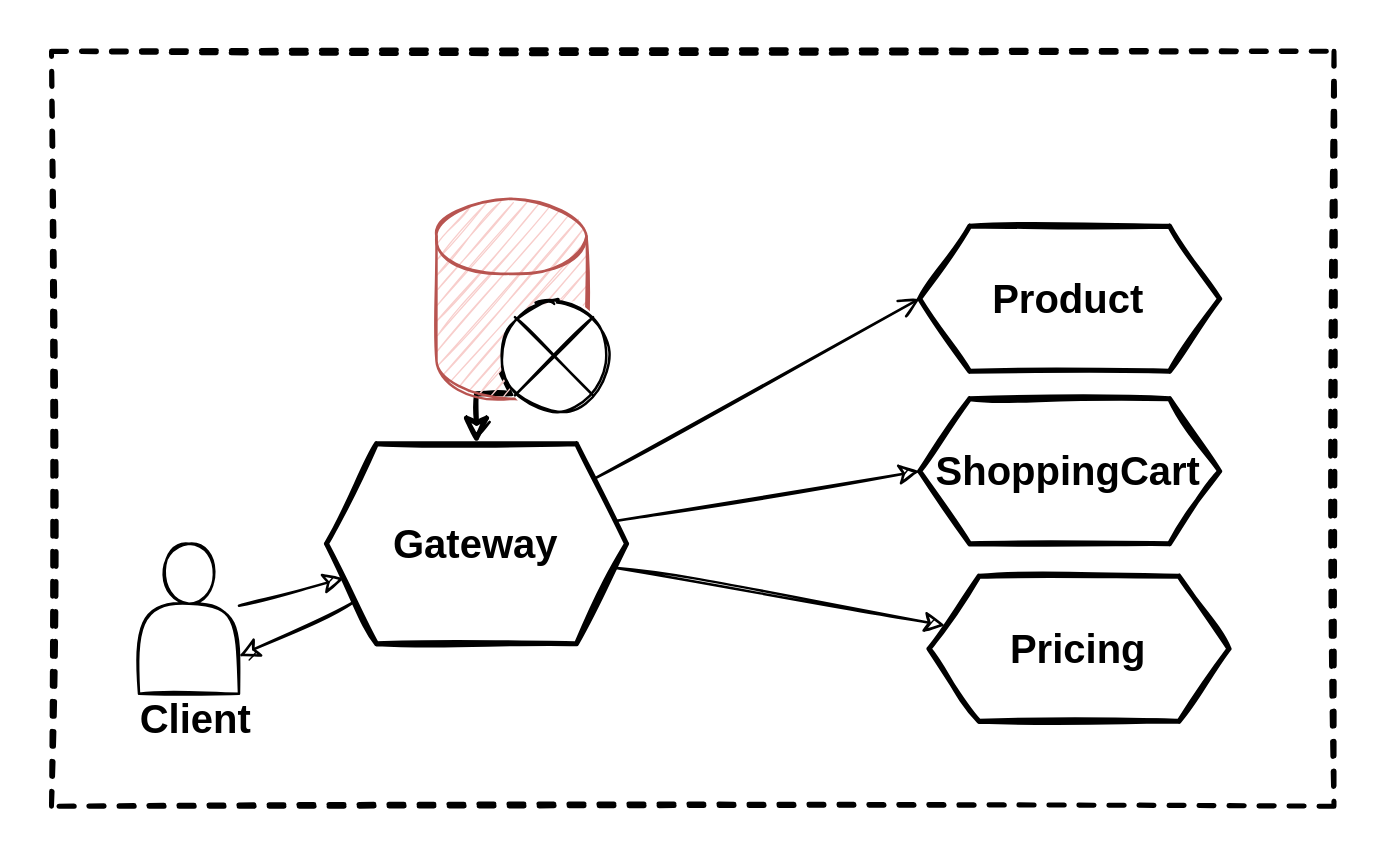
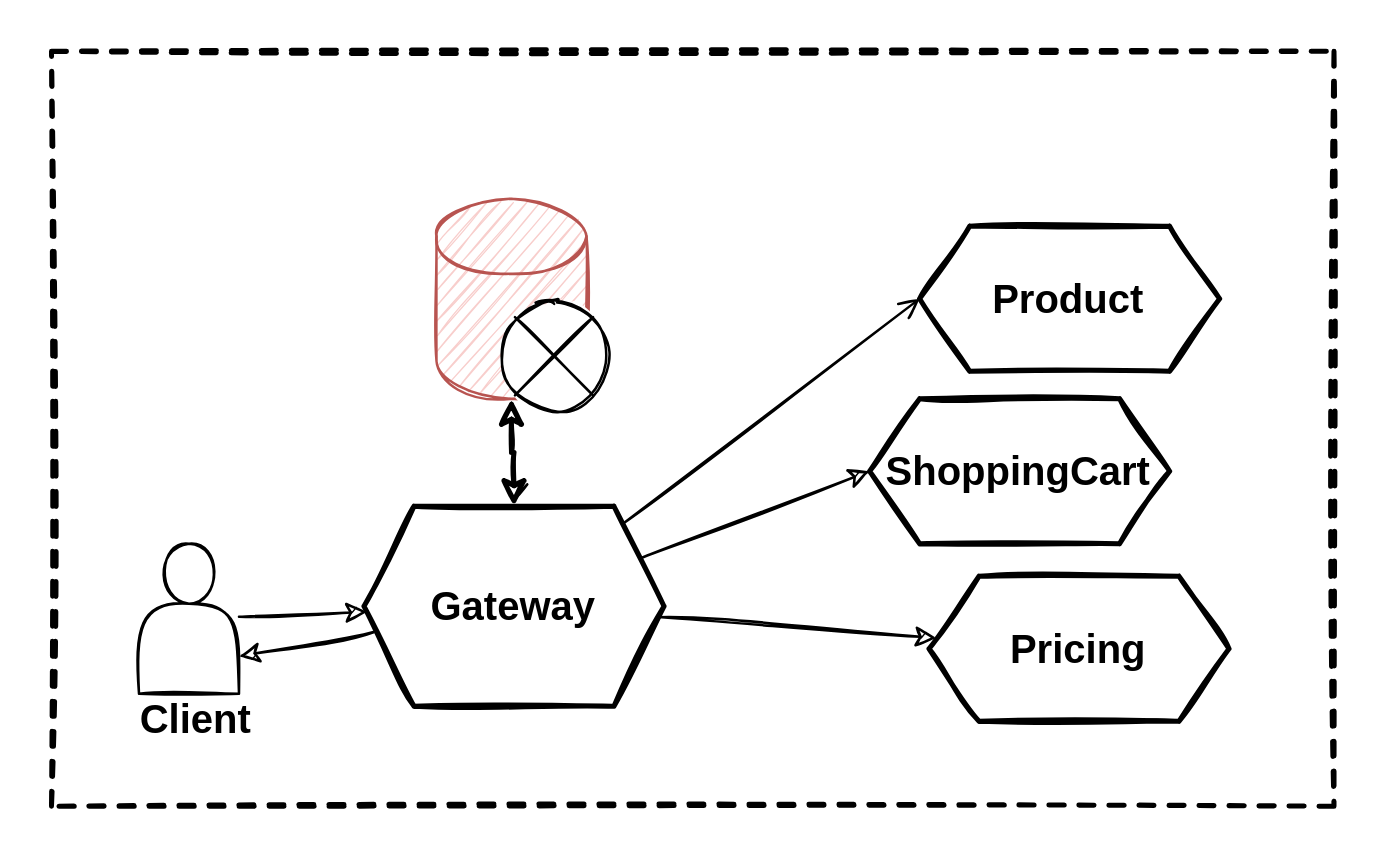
(1069, 471) -> (1019, 471)
(476, 544) -> (514, 606)
